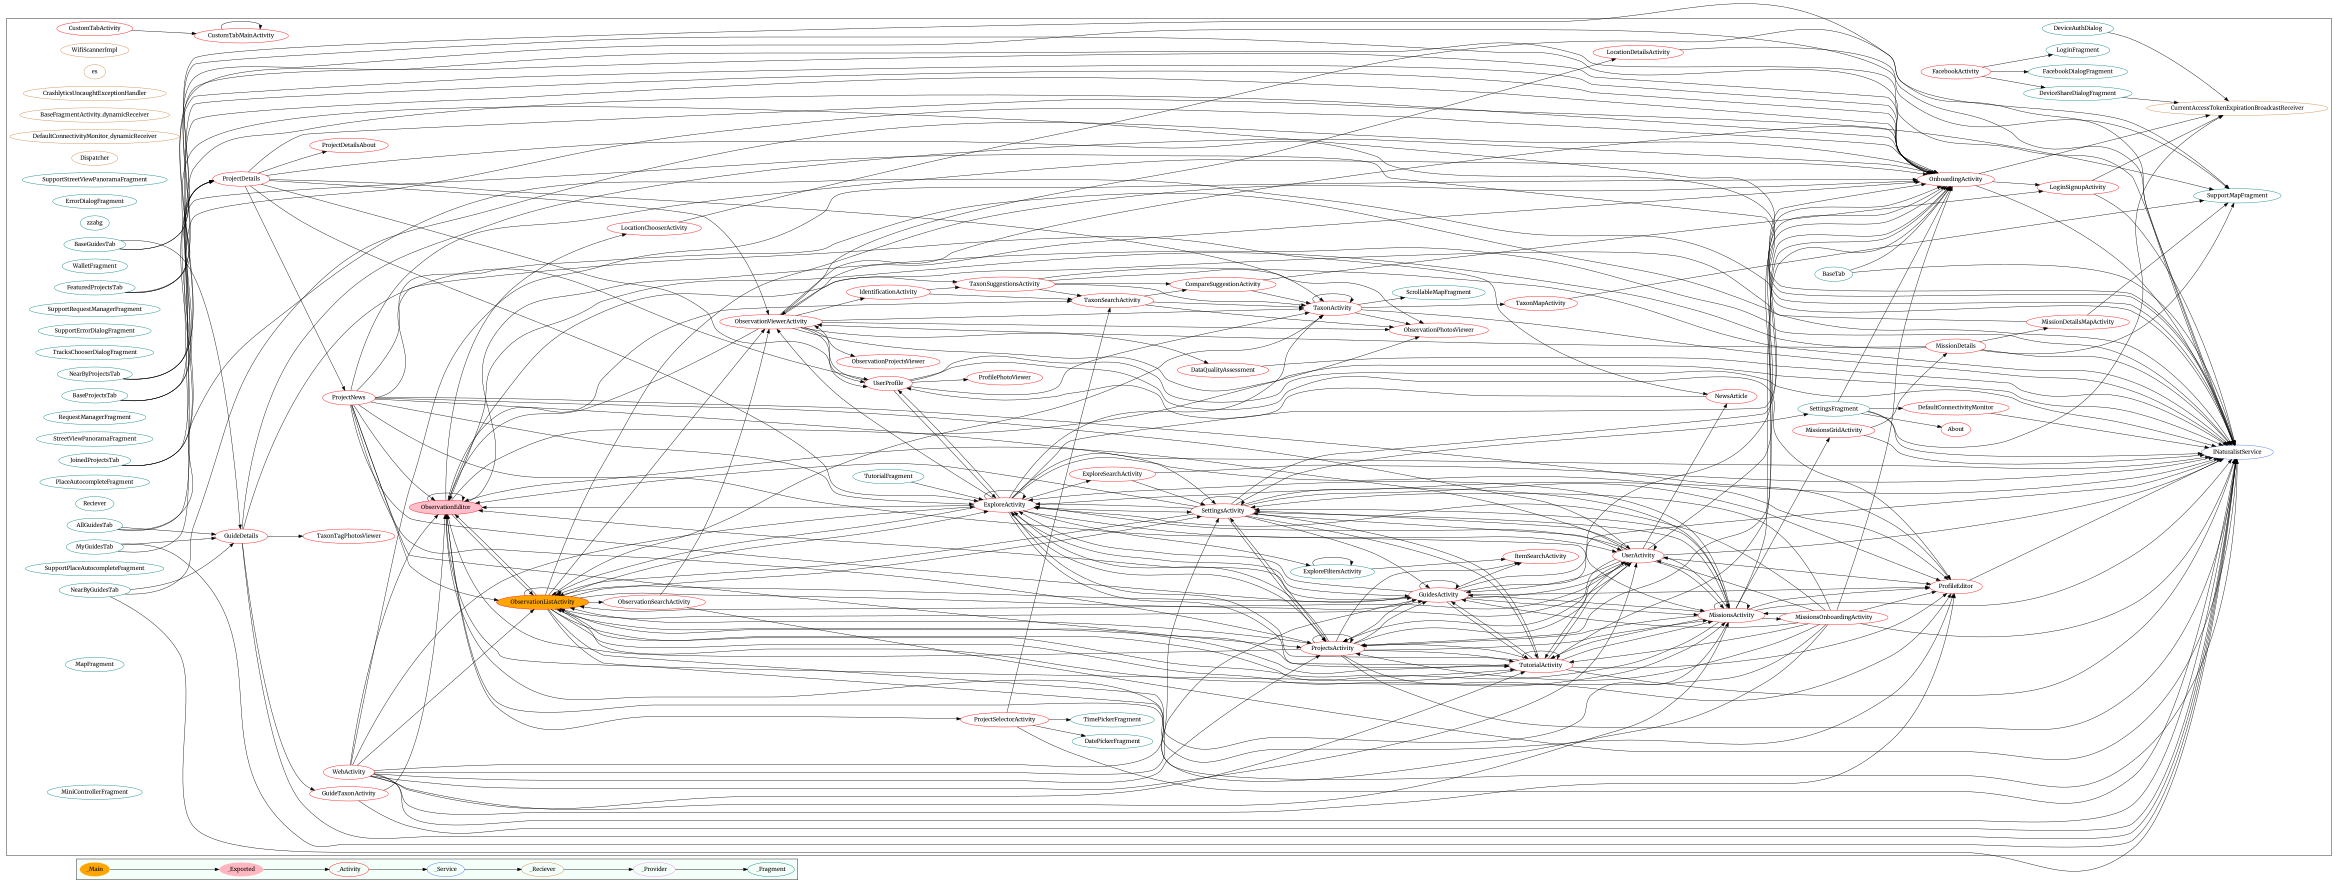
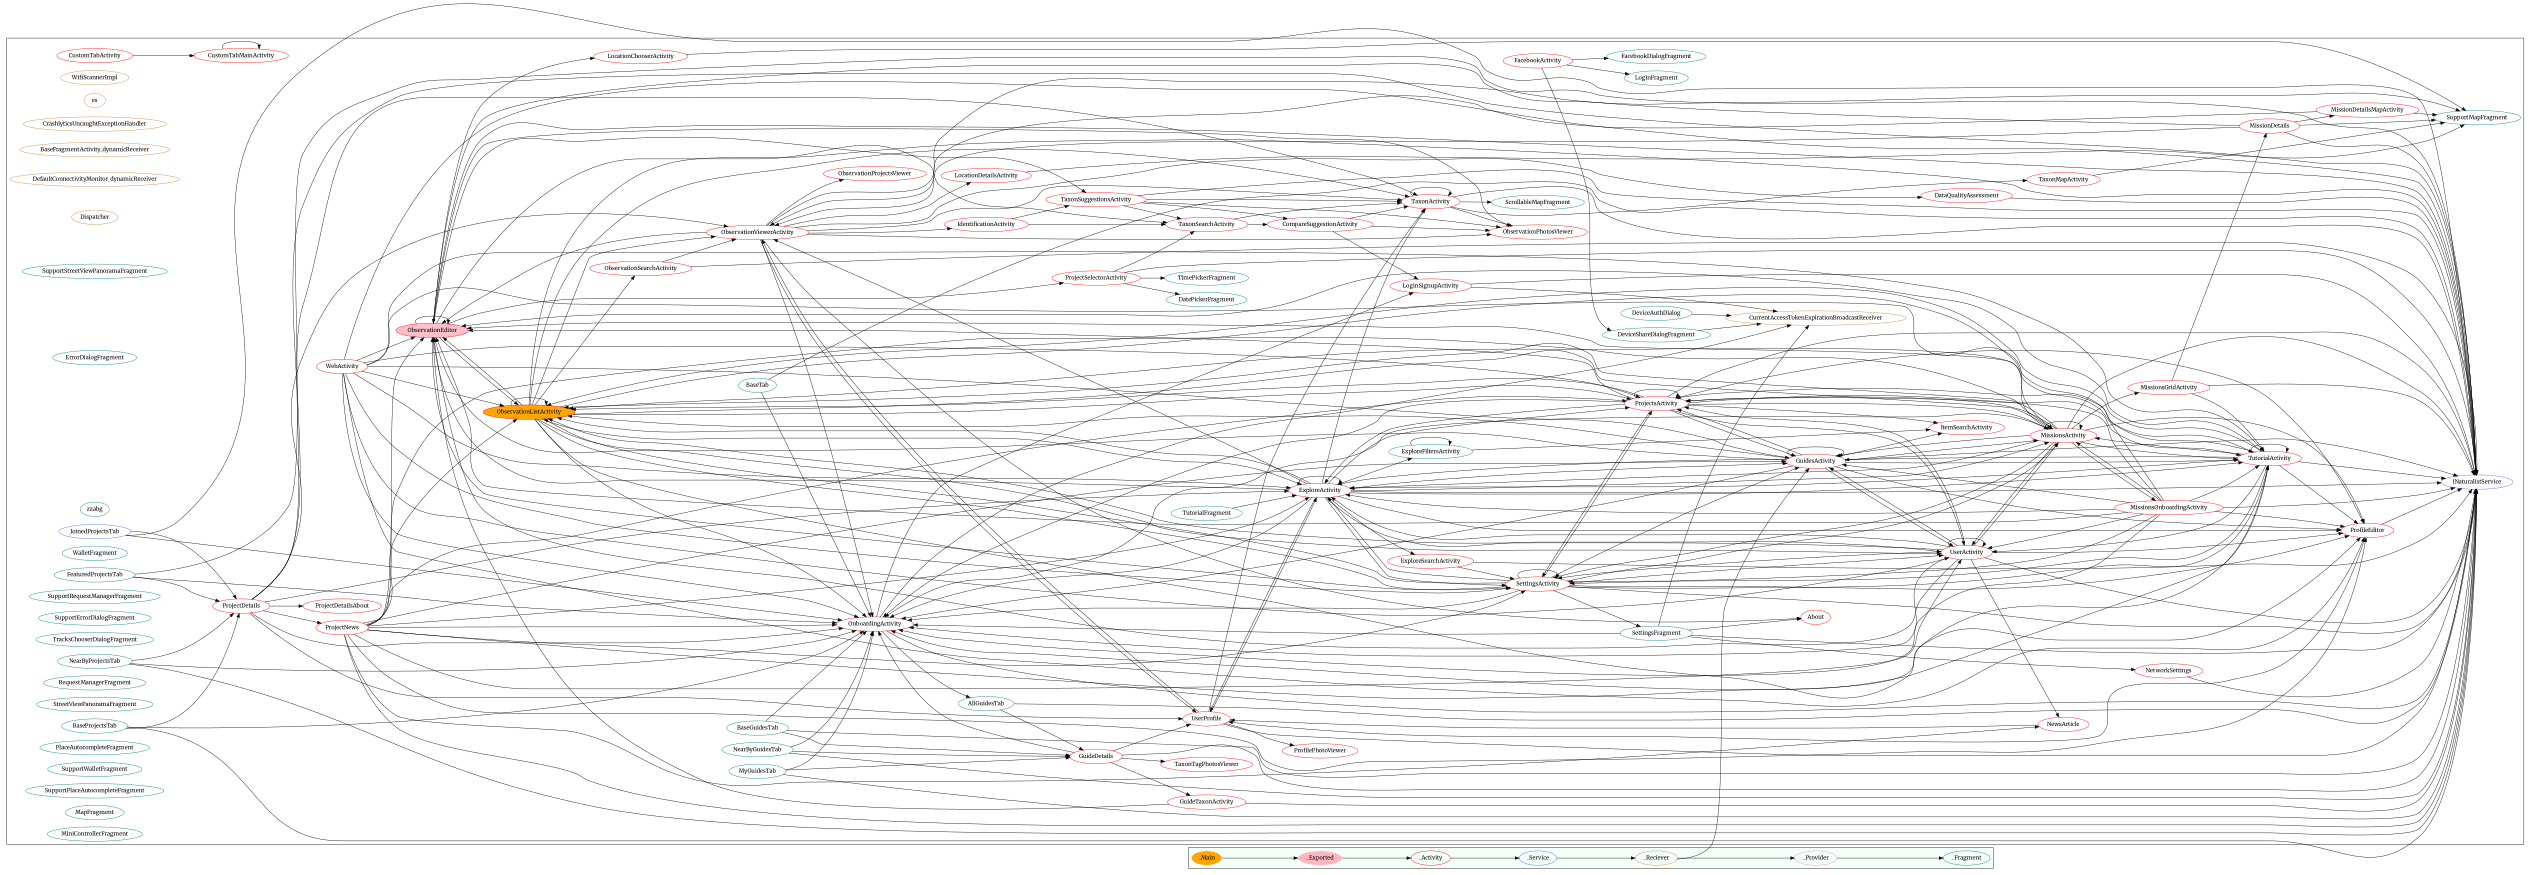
(857, 96) -> (921, 668)
(1267, 317) -> (1429, 228)
(1504, 366) -> (1228, 563)
(1468, 382) -> (1885, 741)
(1956, 408) -> (2169, 671)
(95, 461) -> (95, 532)
(95, 504) -> (95, 769)
(999, 602) -> (1722, 666)
(1575, 615) -> (2231, 415)
